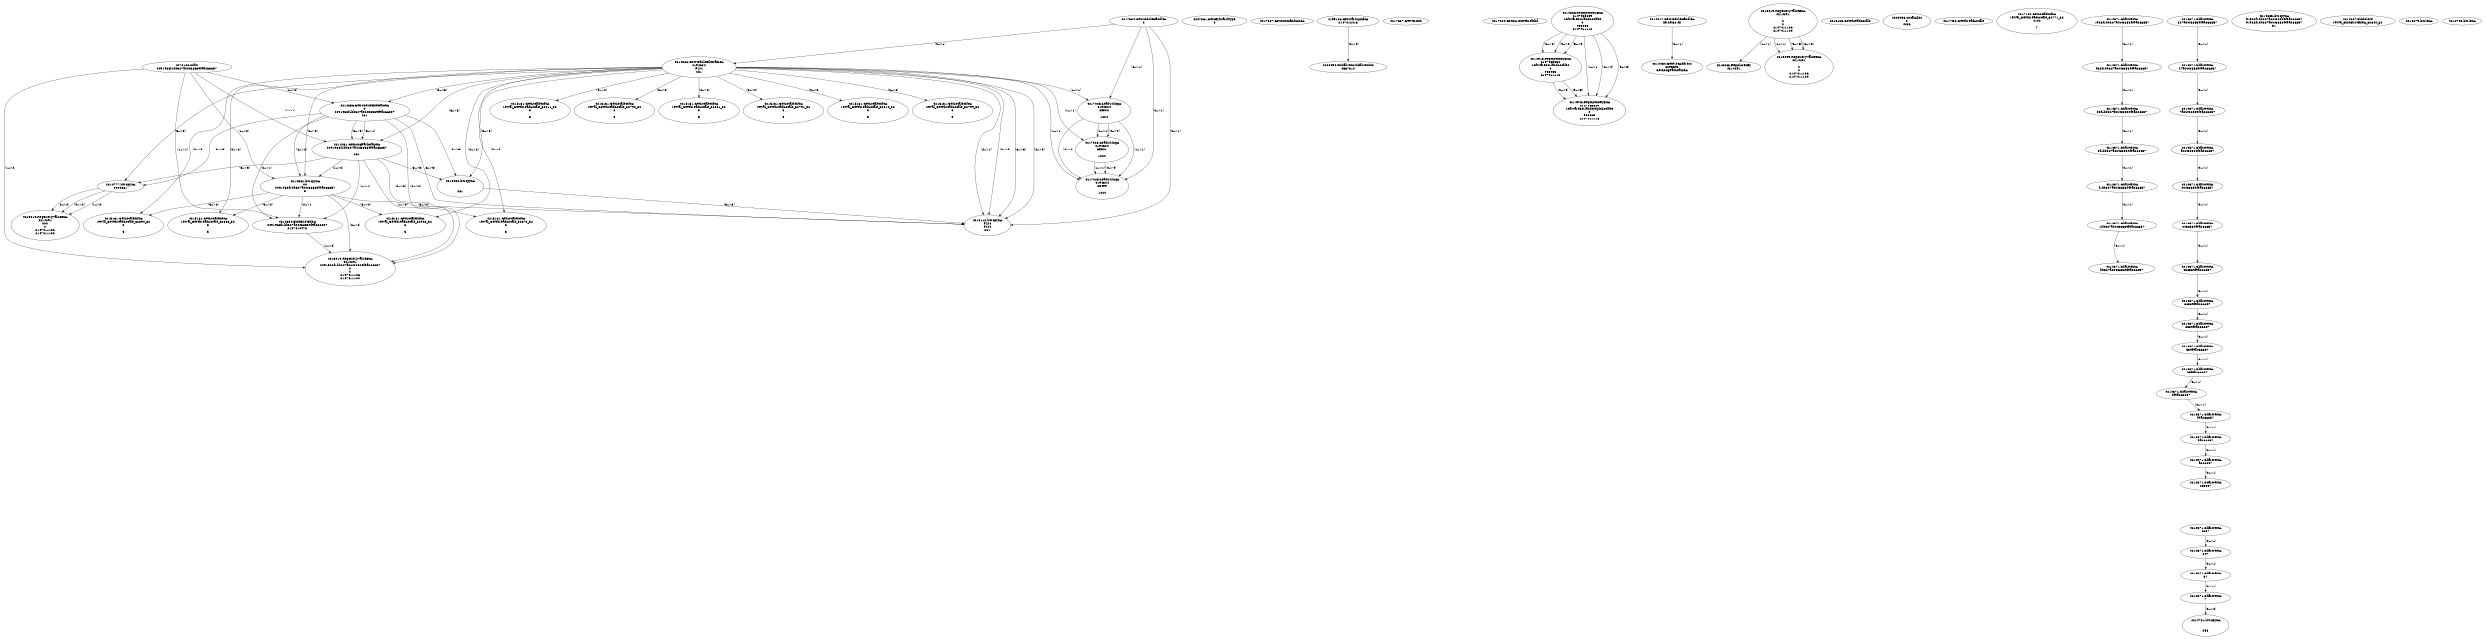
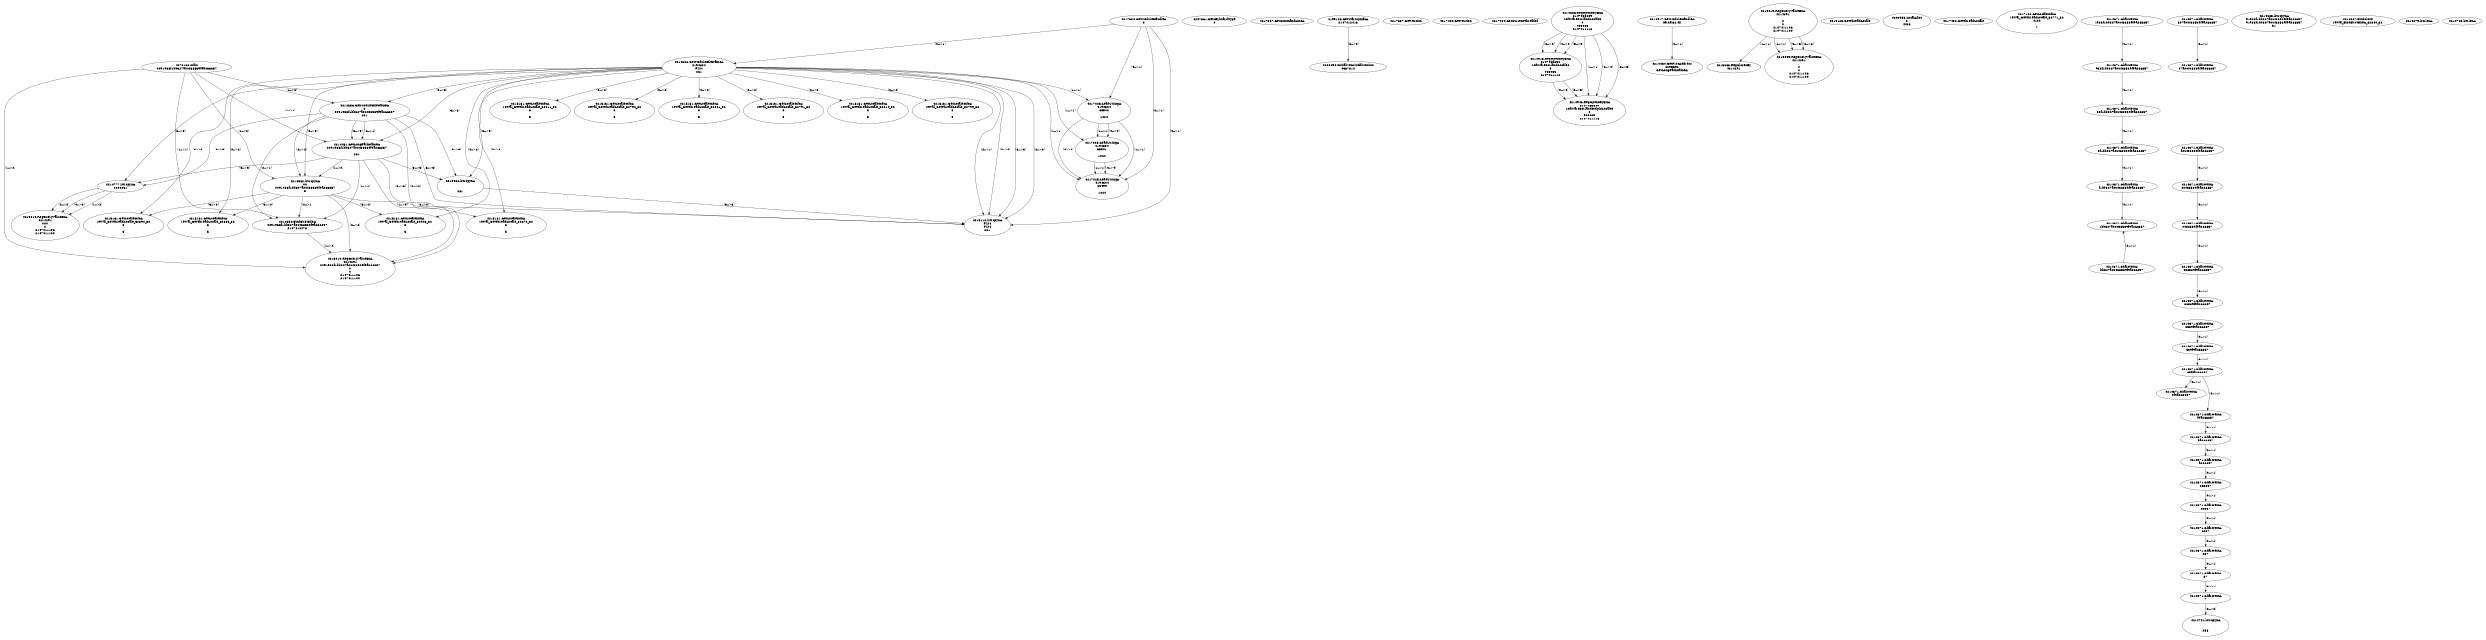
none -> (1456, 21)
(2197, 111) -> none
(2114, 246) -> (2125, 248)
(2197, 313) -> none
(2193, 404) -> (2209, 392)
none -> (2206, 507)
(2206, 553) -> (2206, 553)
